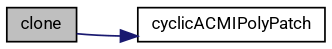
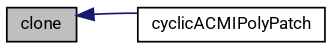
(98, 35) -> (116, 13)
